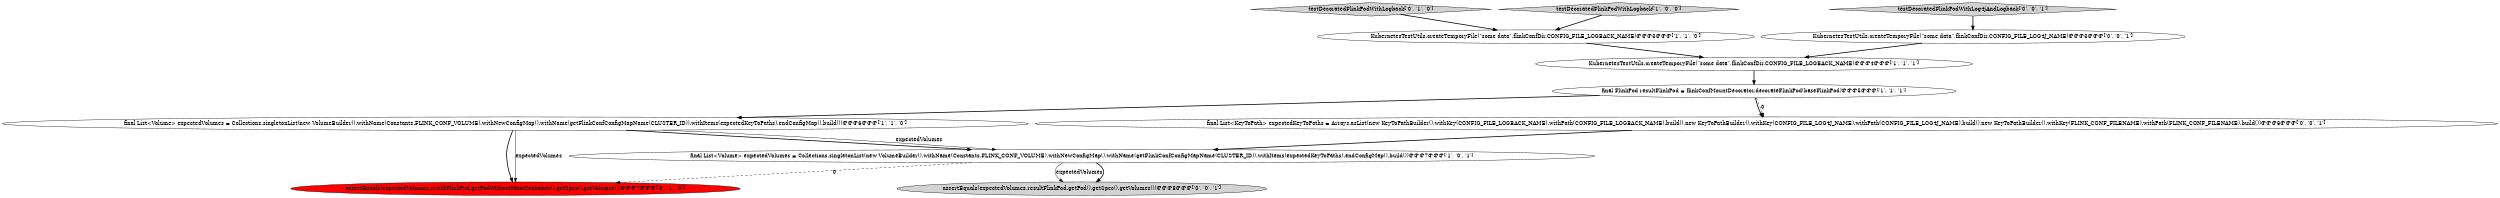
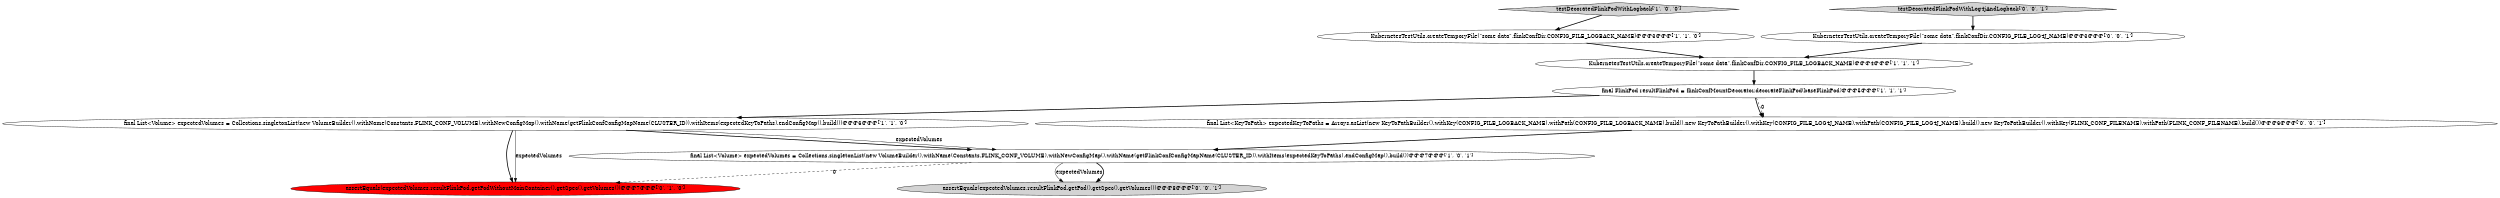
(1371, 9) -> none
